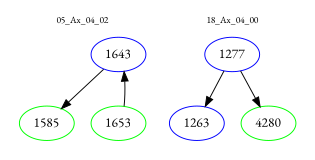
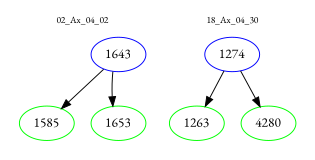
(83, 21) -> (83, 21)
(233, 21) -> (233, 21)
(232, 54) -> (232, 54)
(125, 94) -> (112, 84)
(197, 123) -> (197, 123)
